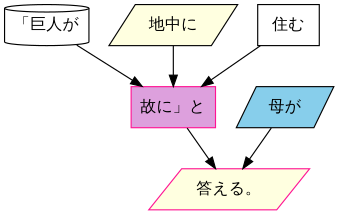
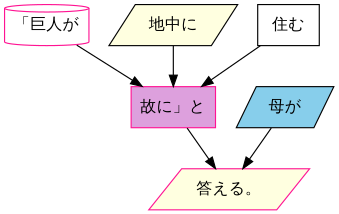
(47, 25) -> (47, 25)
